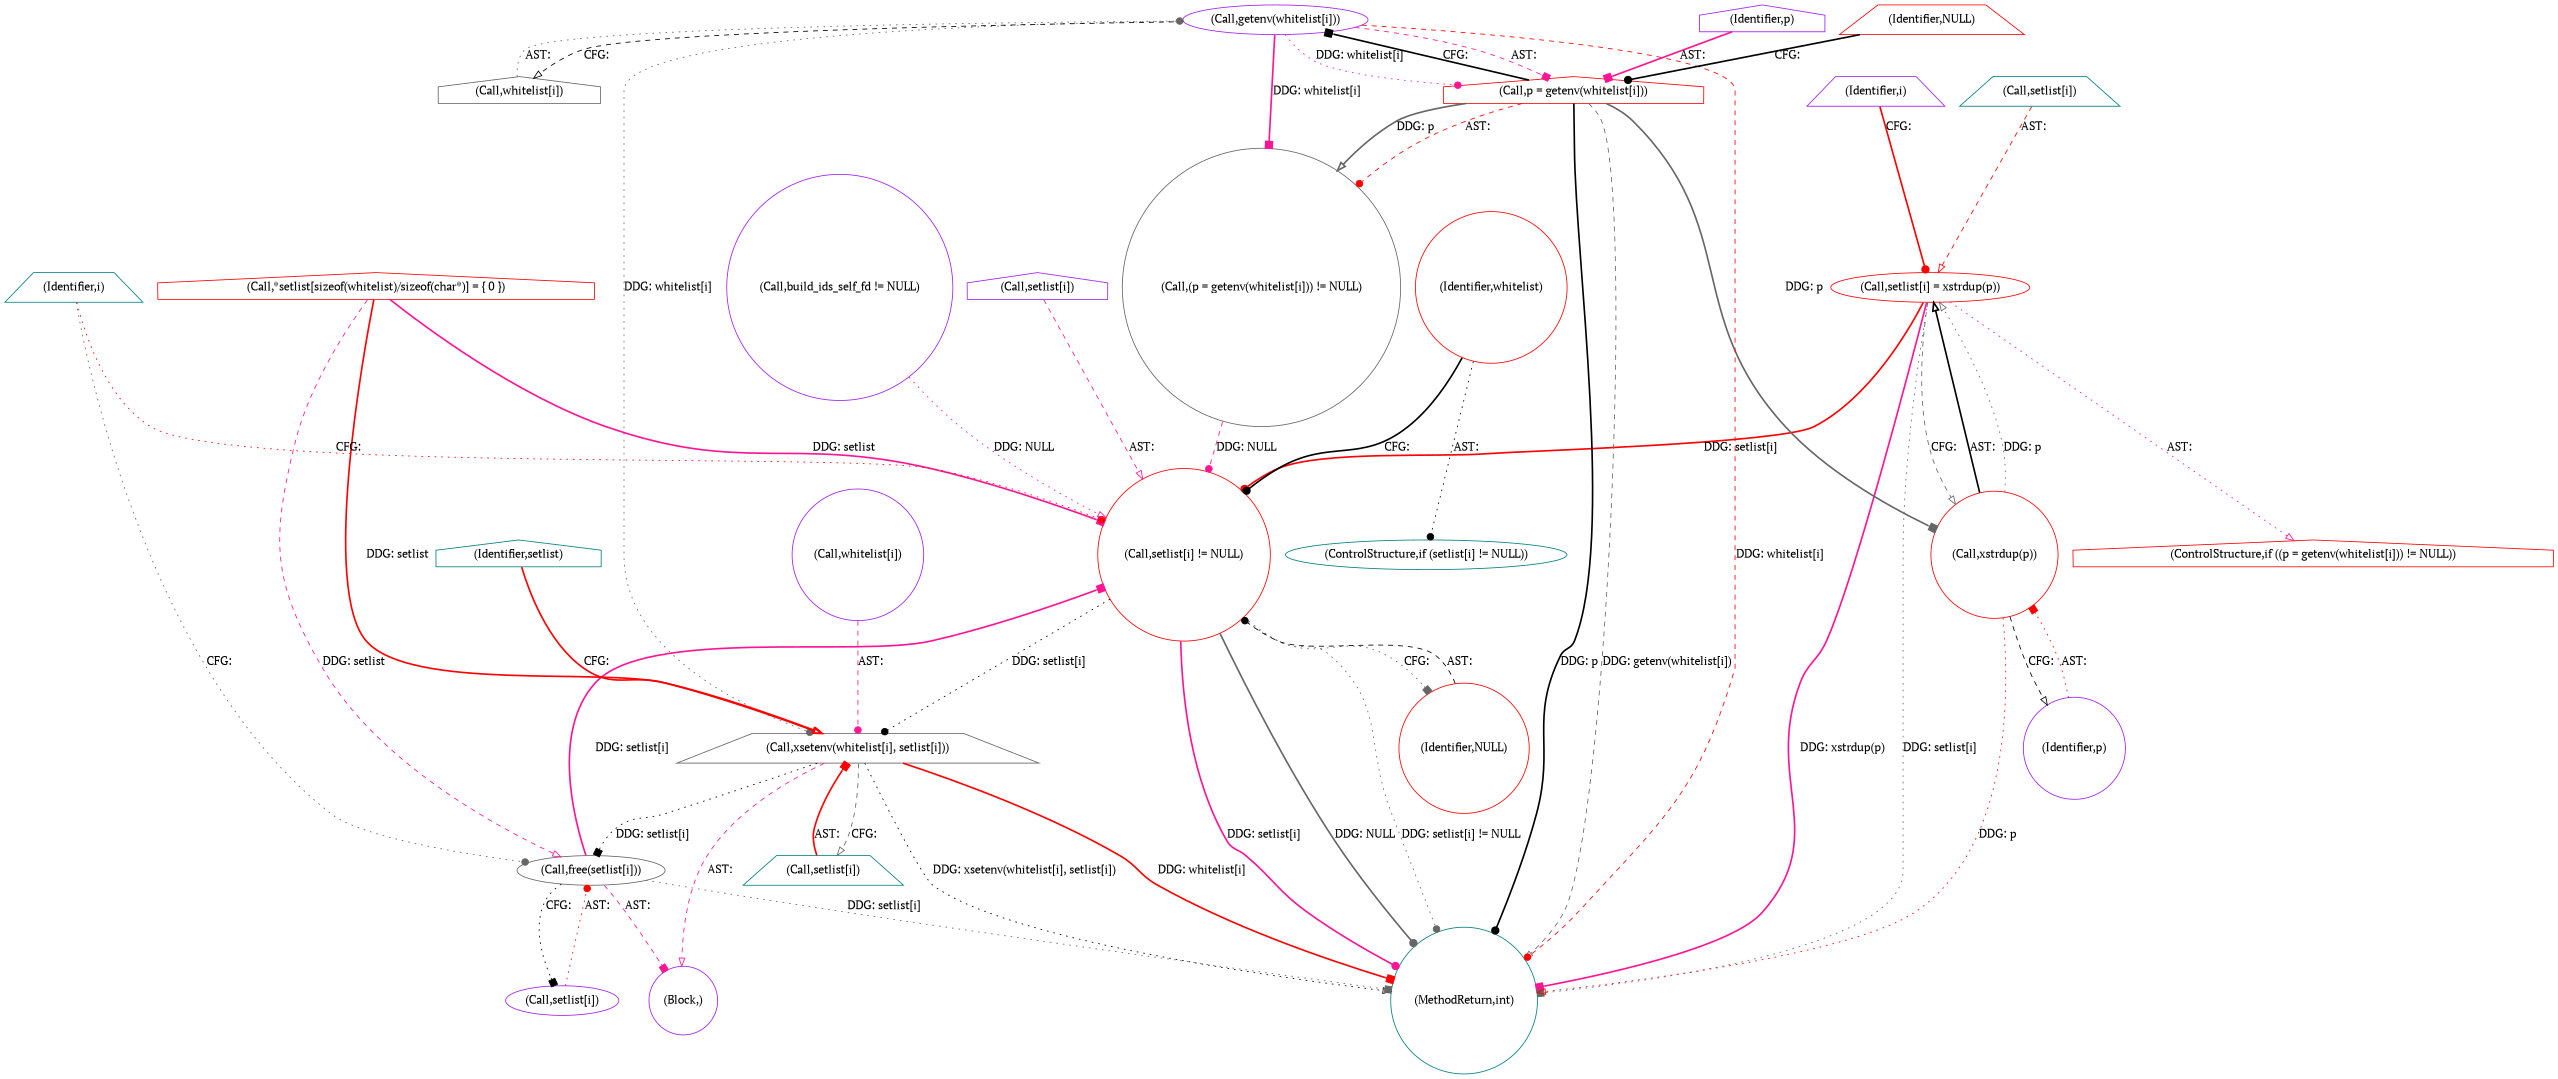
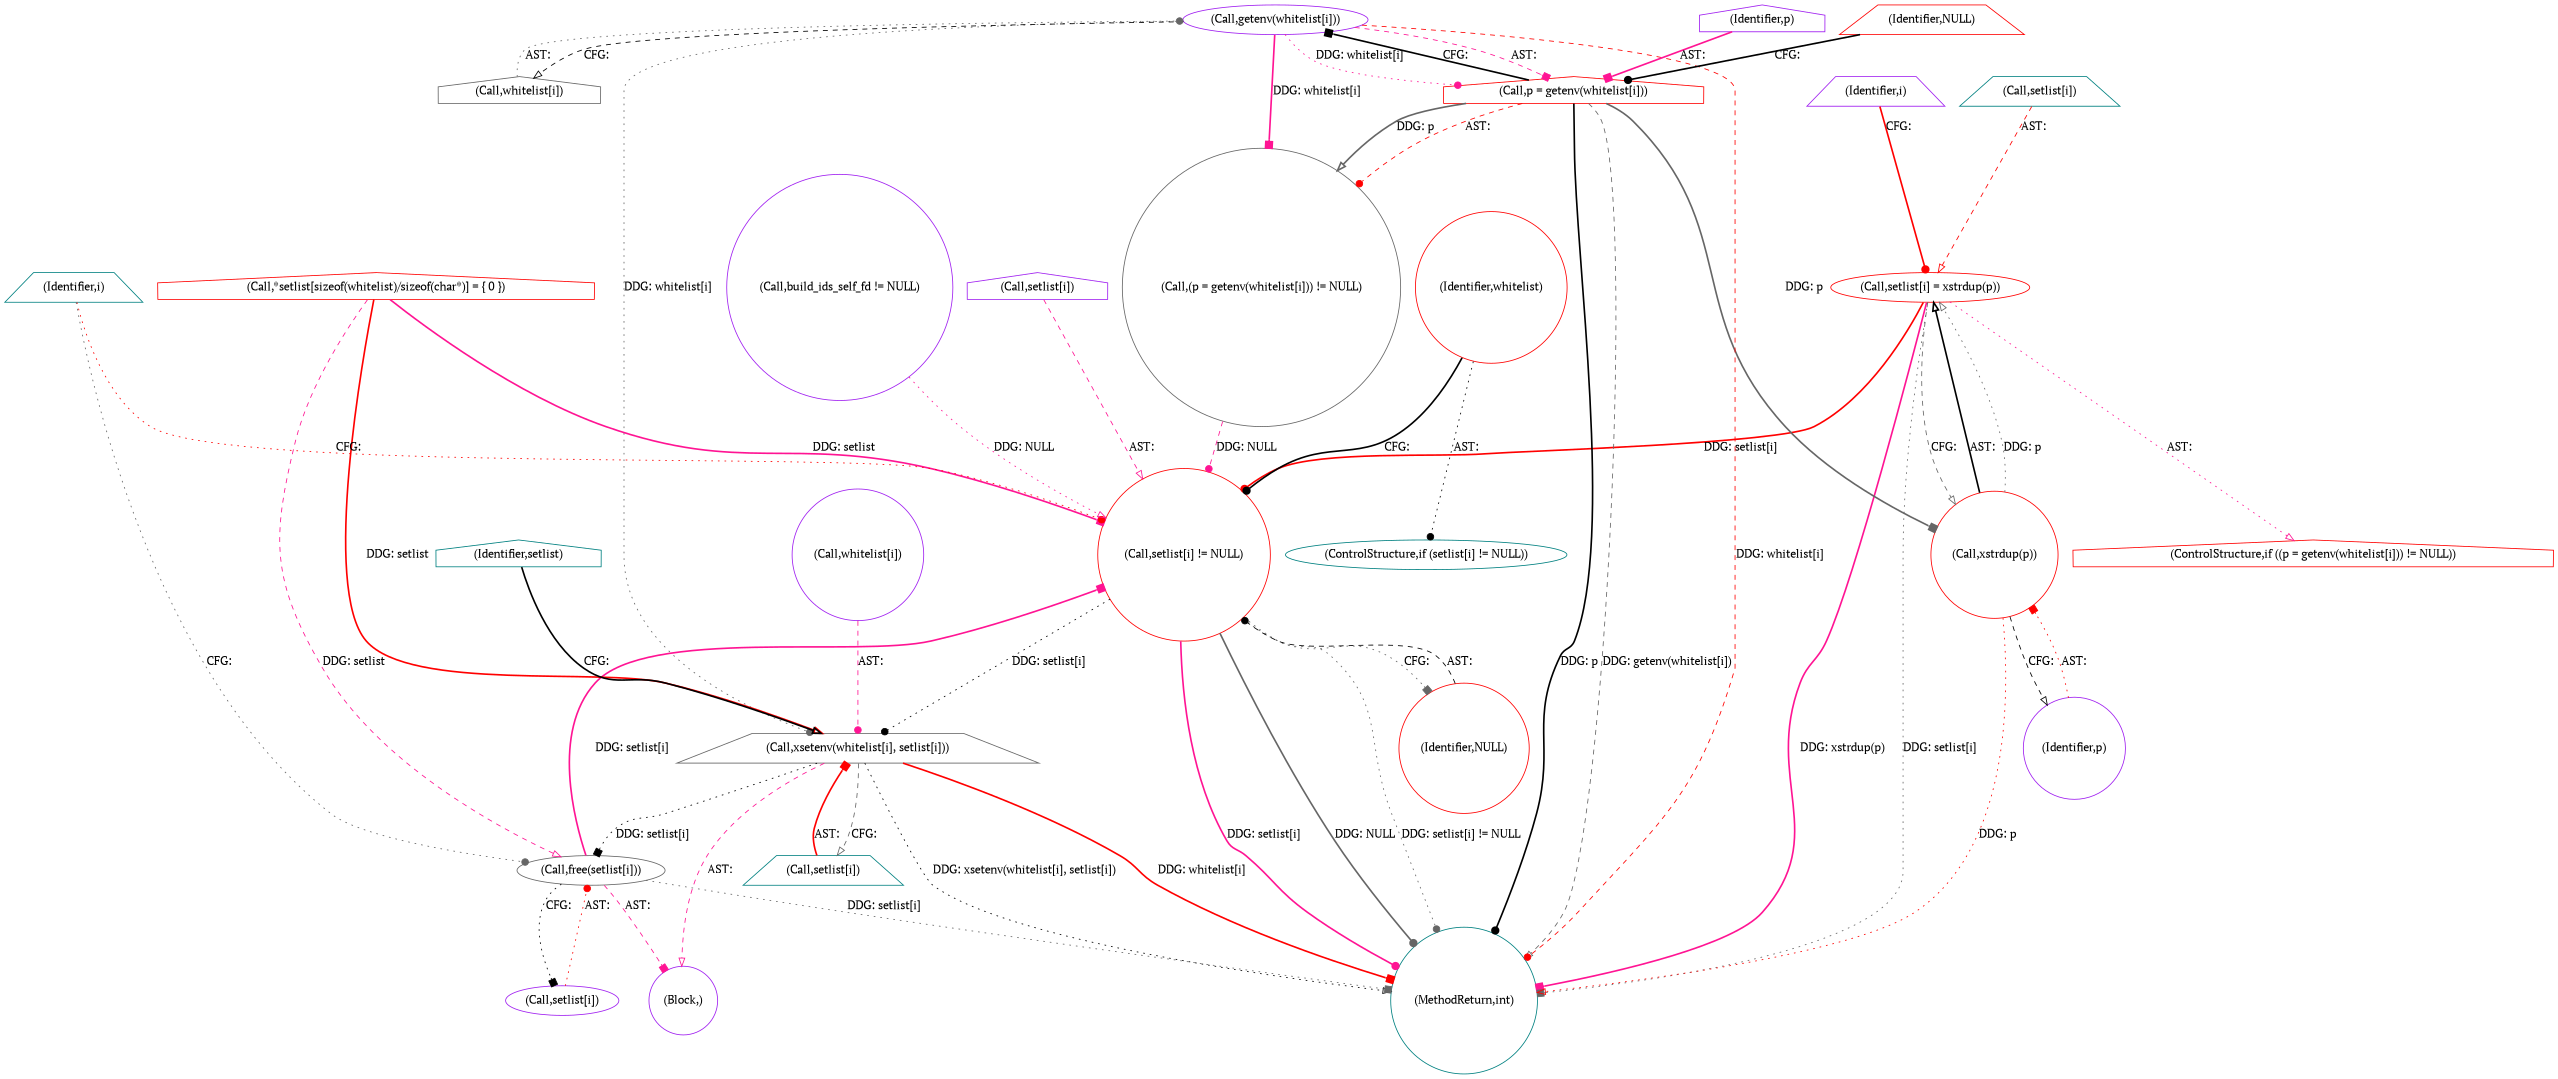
(588, 671) -> (588, 671)
